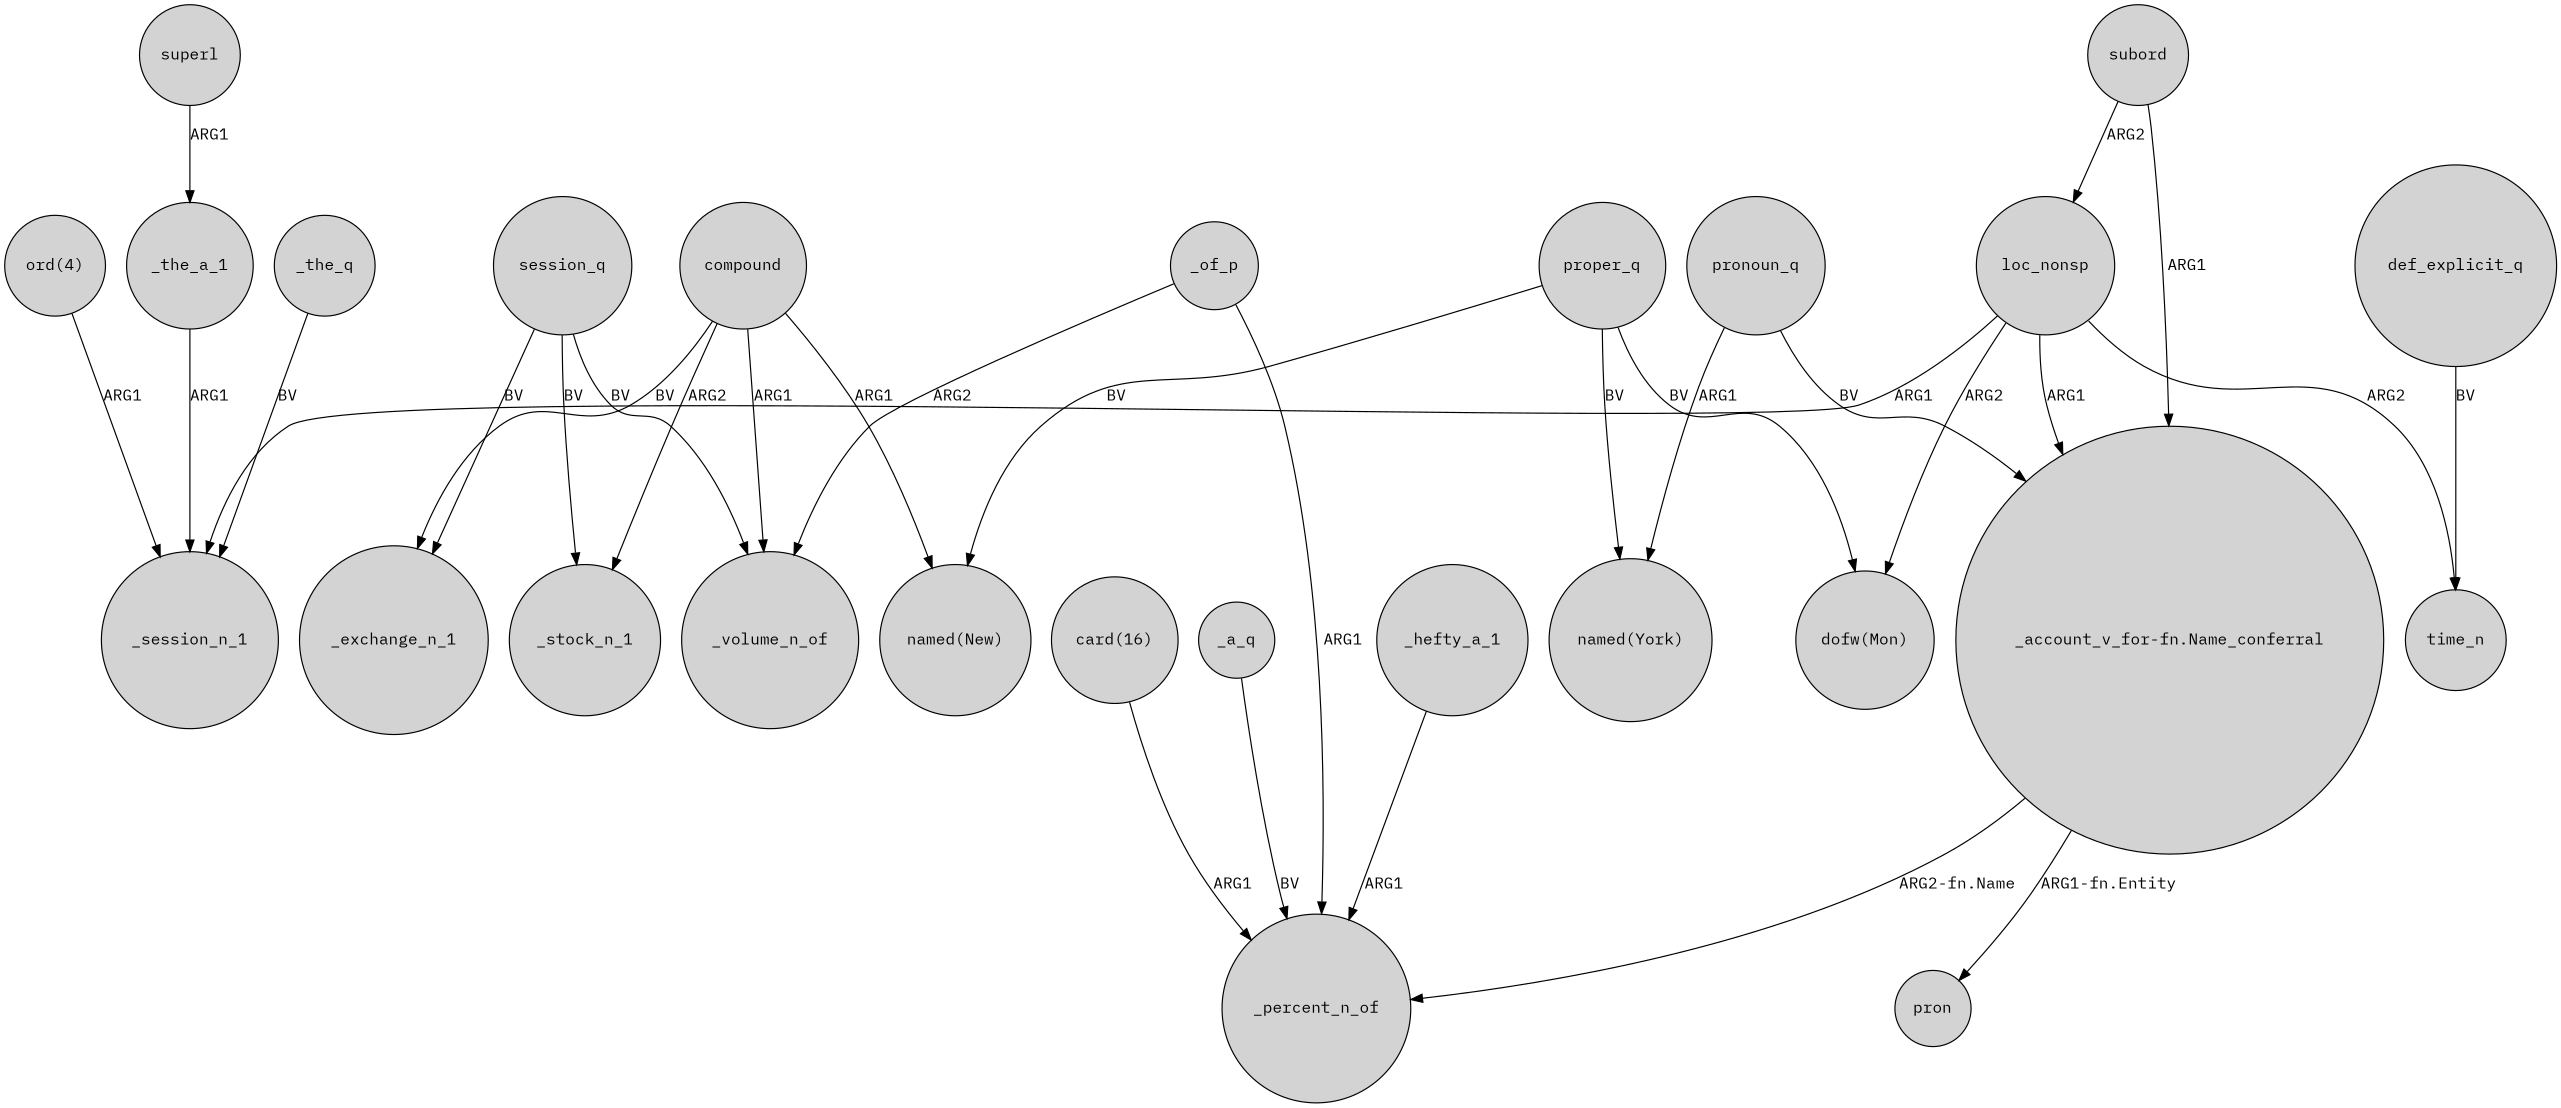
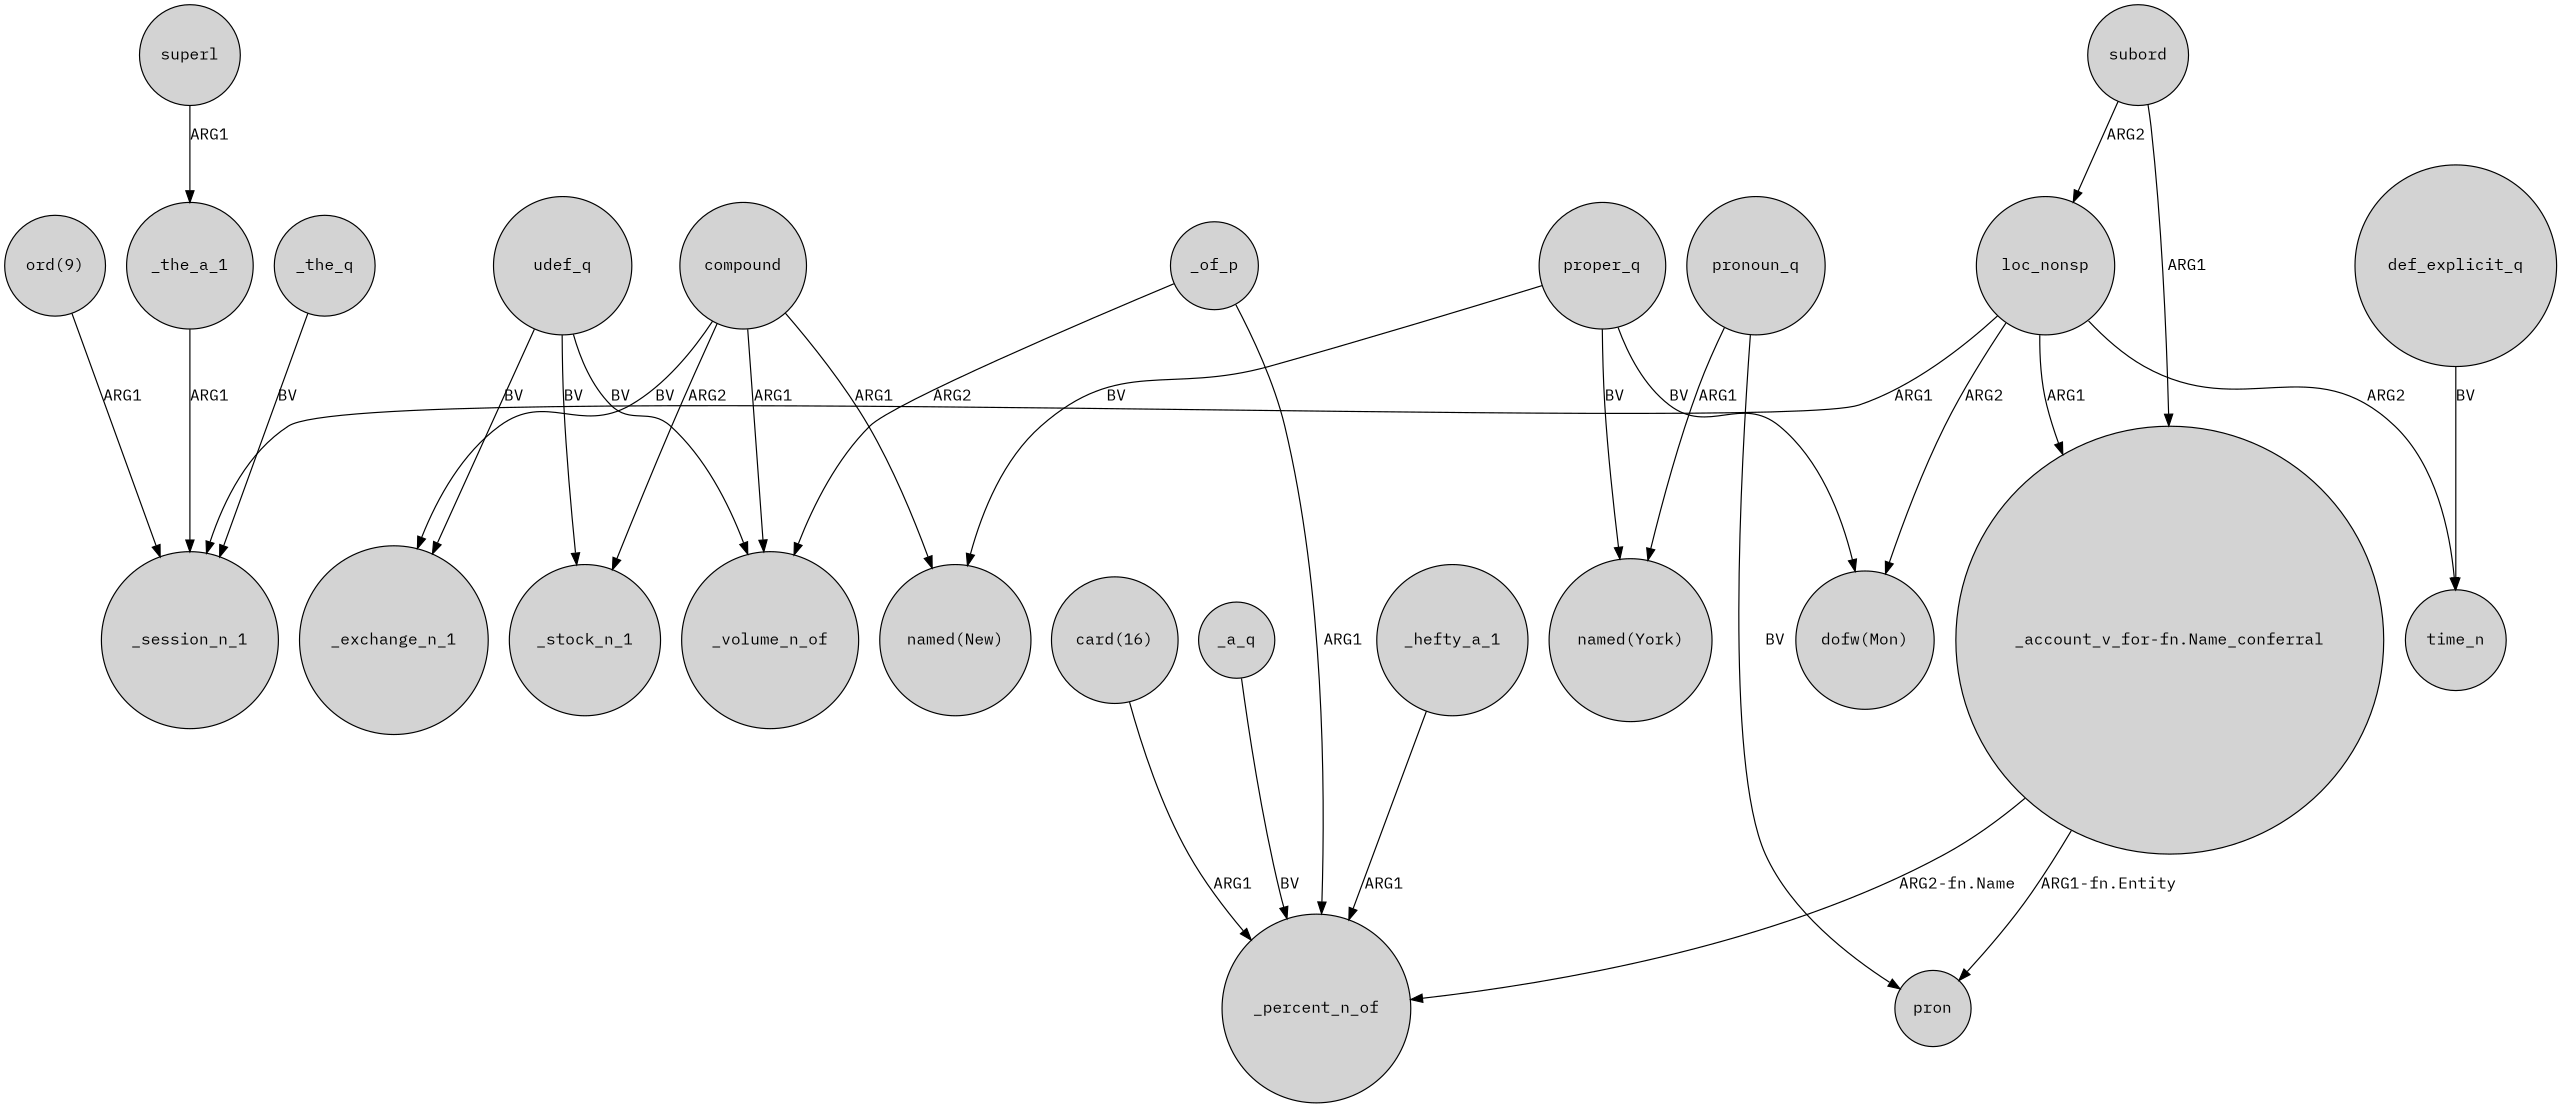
(55, 266) -> (55, 266)
(563, 266) -> (563, 266)
(1887, 418) -> (1740, 686)
